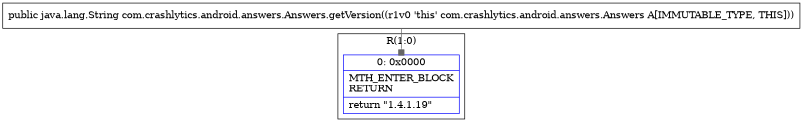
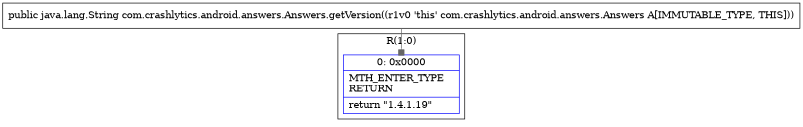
(401, 78) -> (397, 78)
